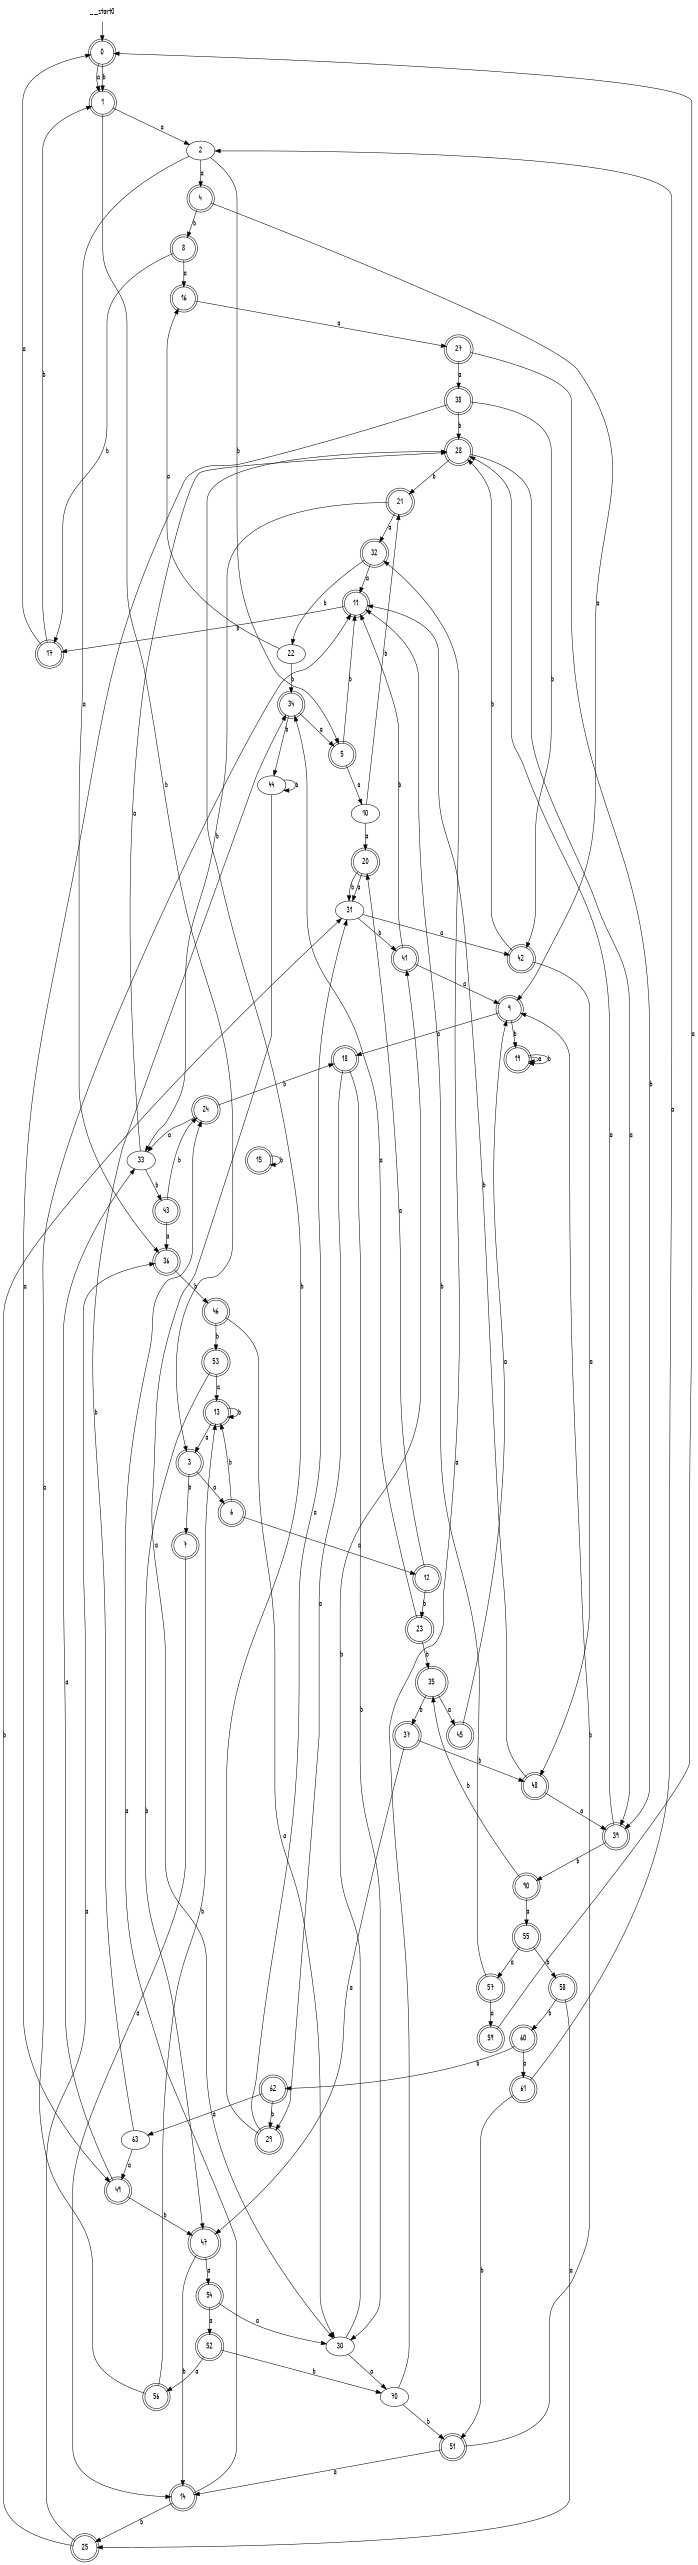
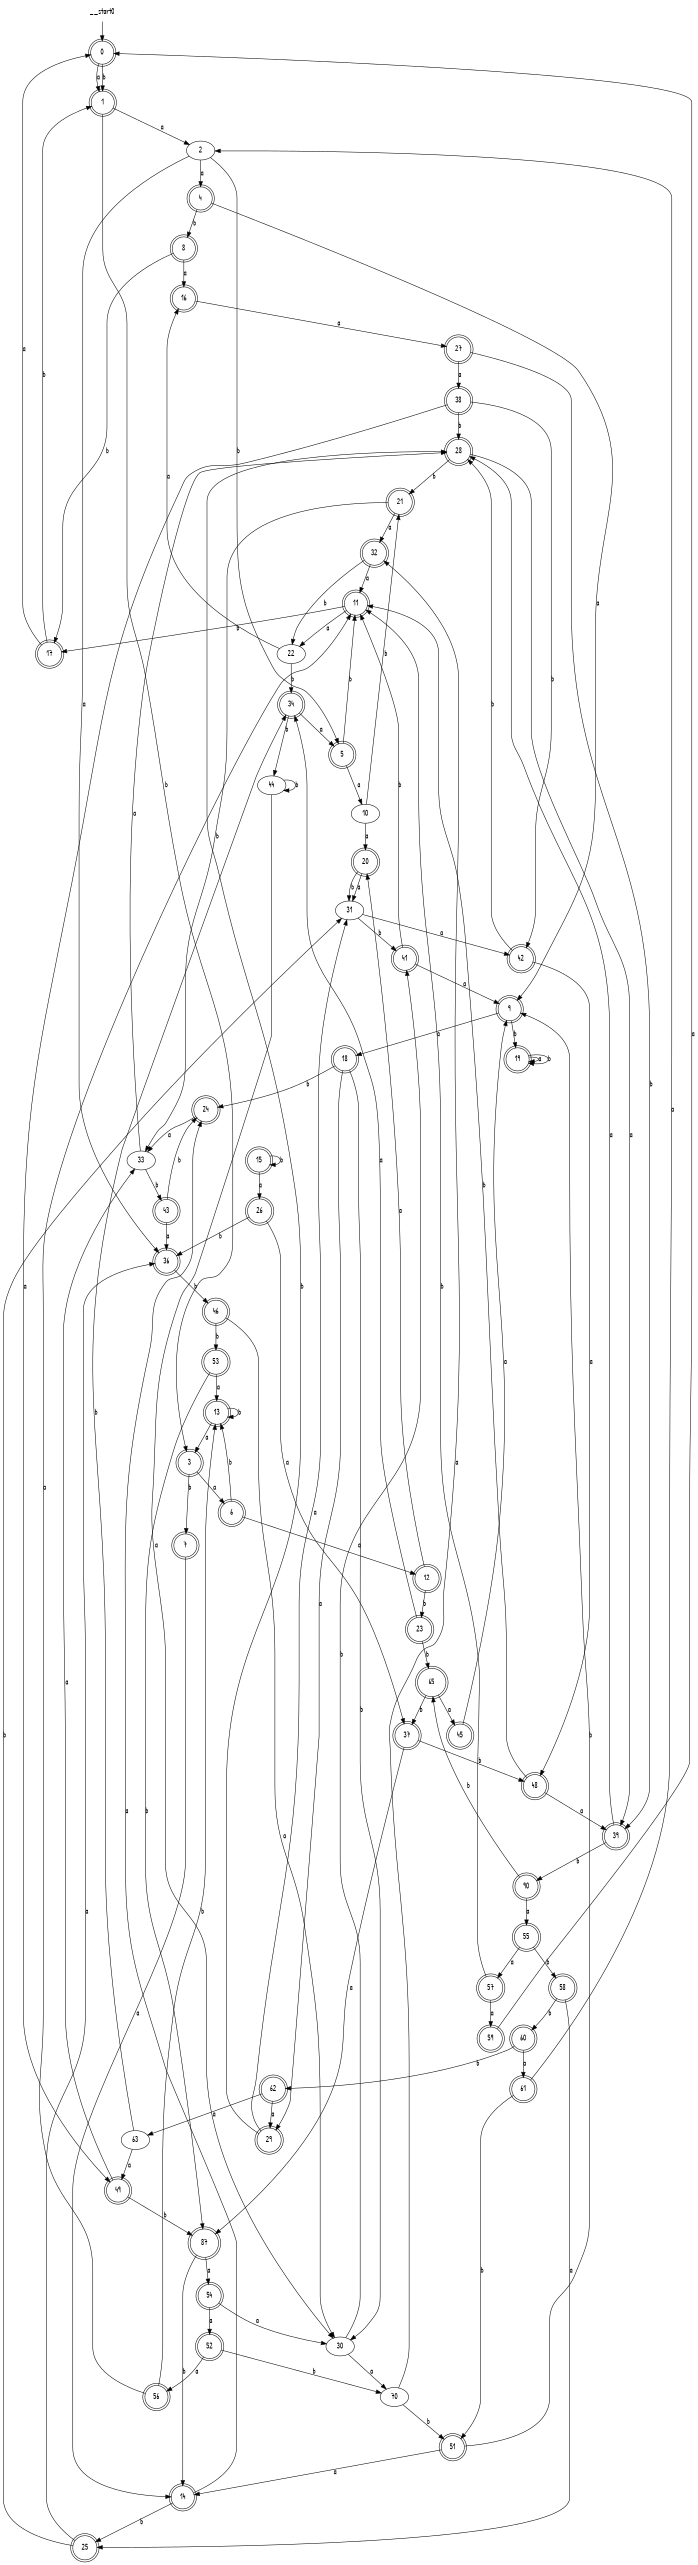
none -> (325, 626)
(270, 1086) -> (281, 1091)
none -> (260, 1211)
(432, 1682) -> (432, 1682)
(273, 2115) -> (273, 2115)
(204, 2243) -> (204, 2243)
